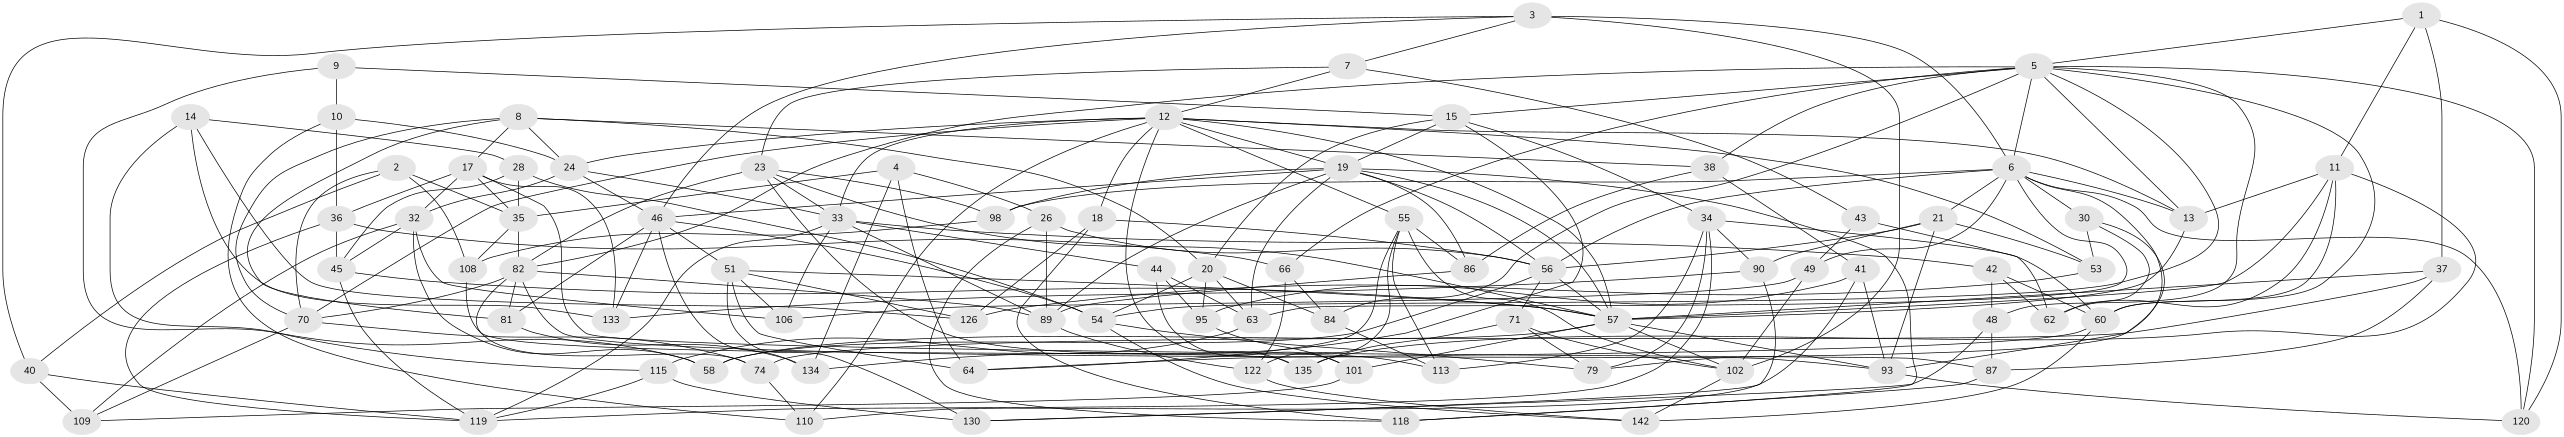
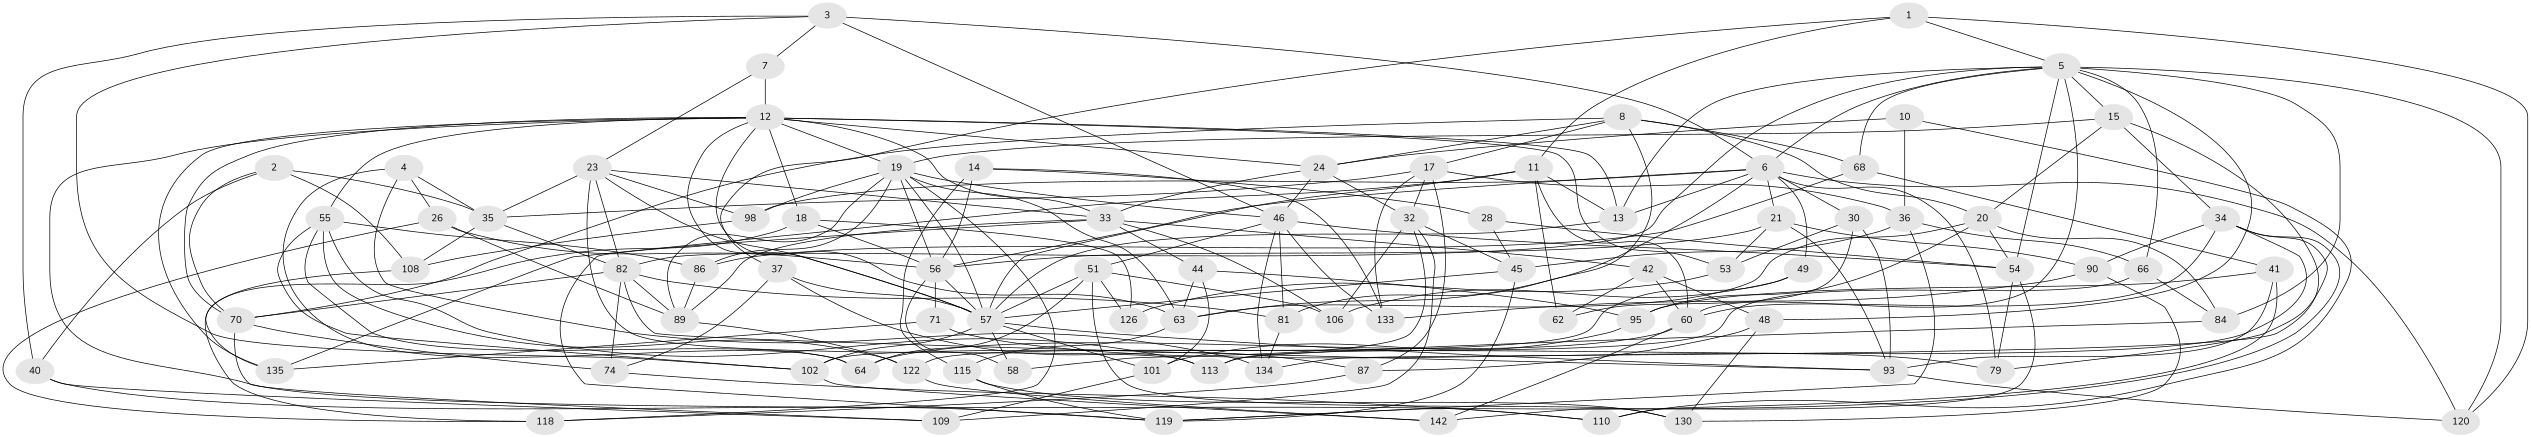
(337, 66) -> none
(1710, 168) -> (1860, 168)
(519, 193) -> (540, 193)
(1861, 219) -> none
none -> (884, 271)
(555, 303) -> (964, 211)
(1590, 345) -> none
